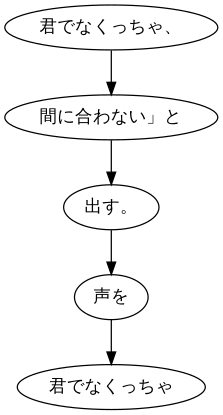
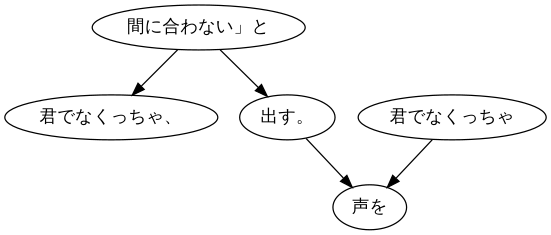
(111, 66) -> (159, 68)
(111, 336) -> (414, 159)
